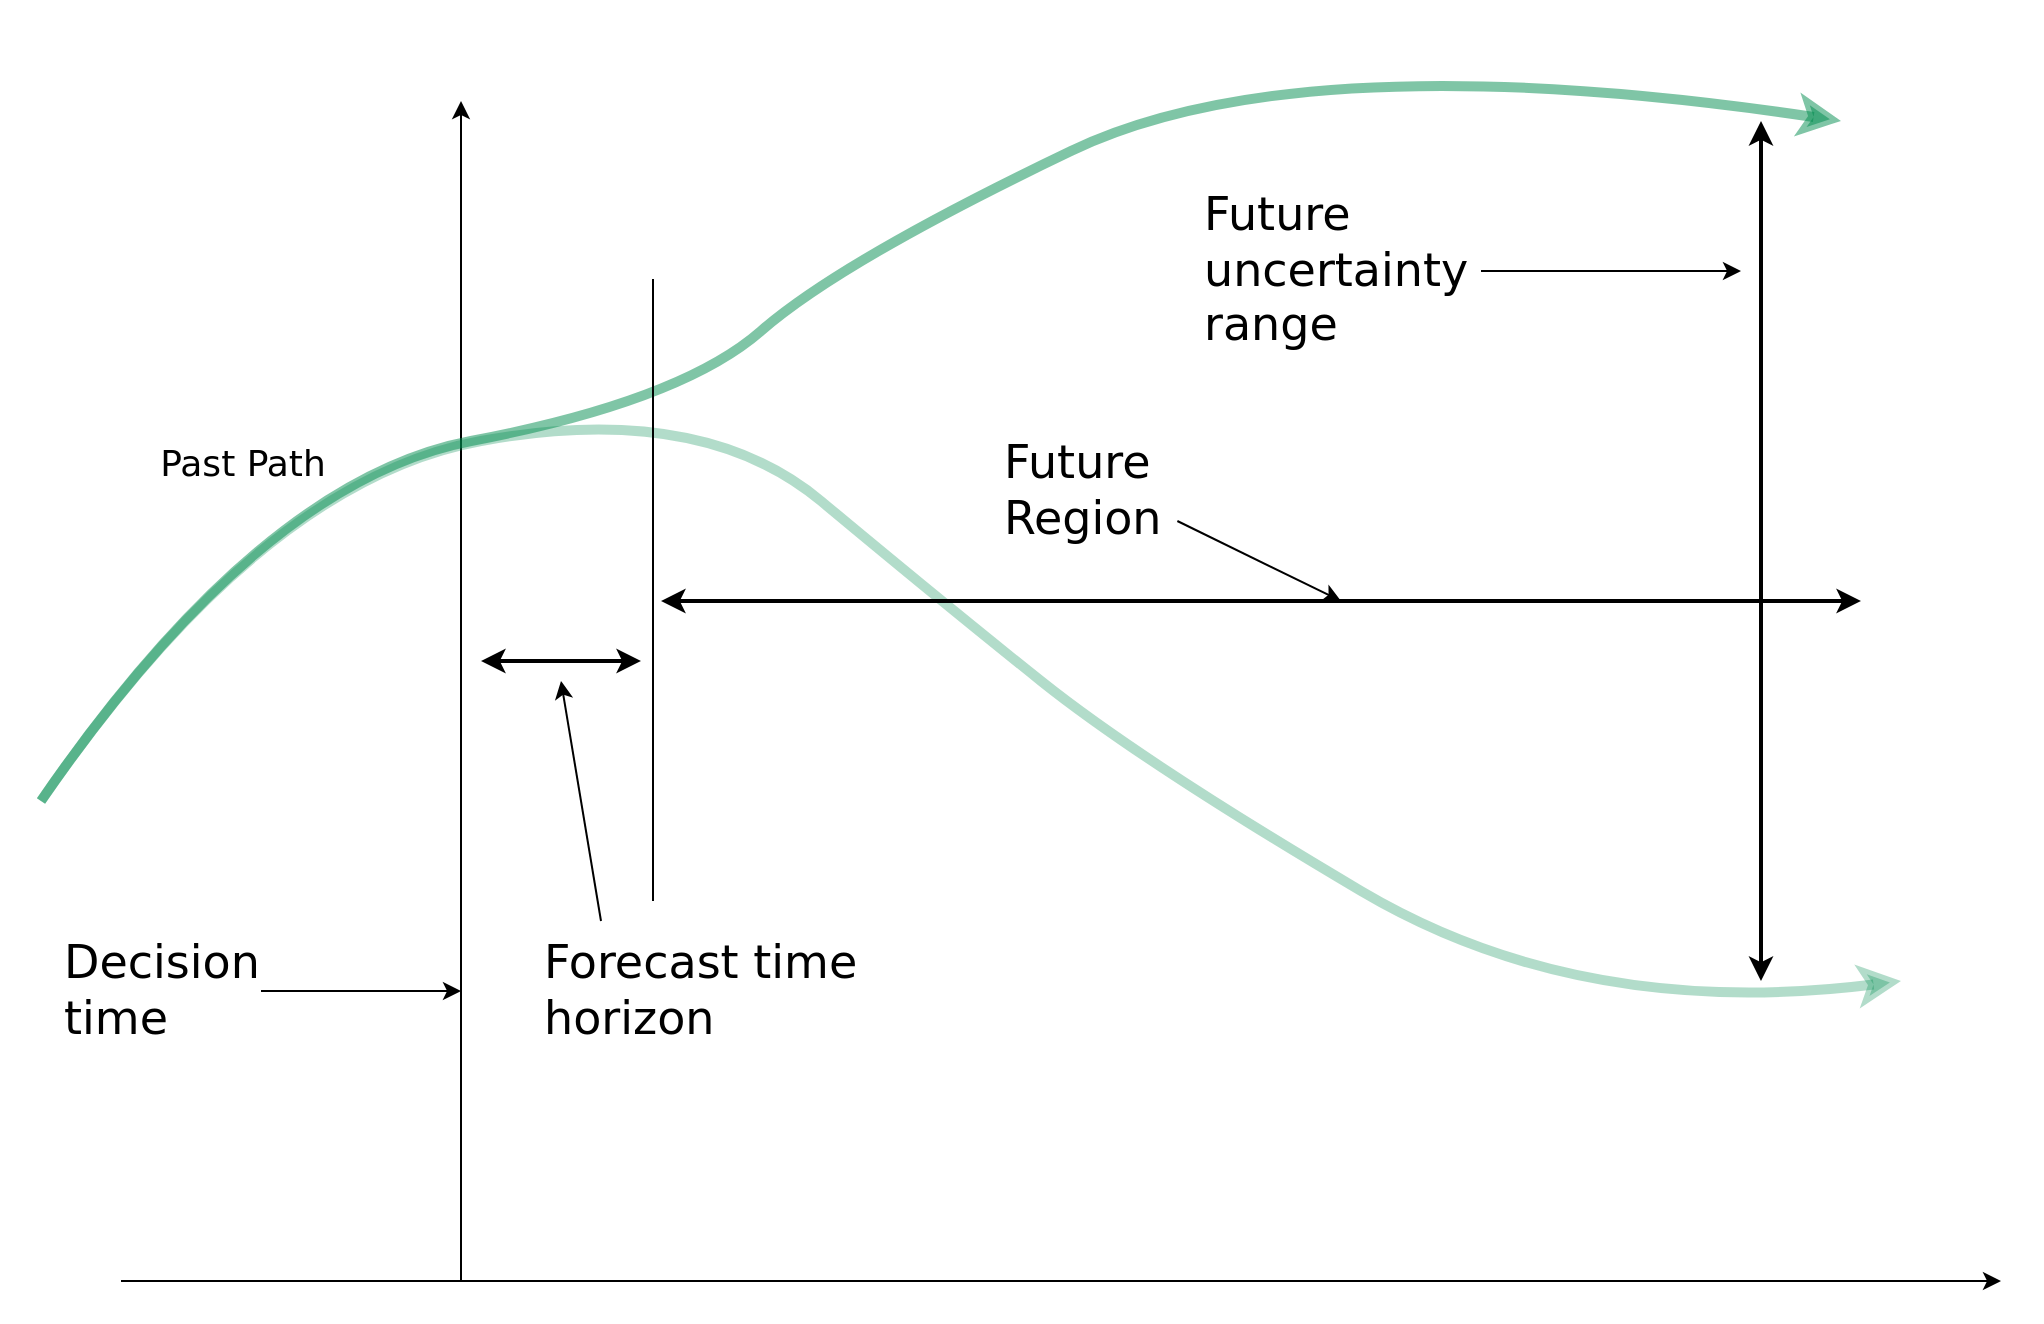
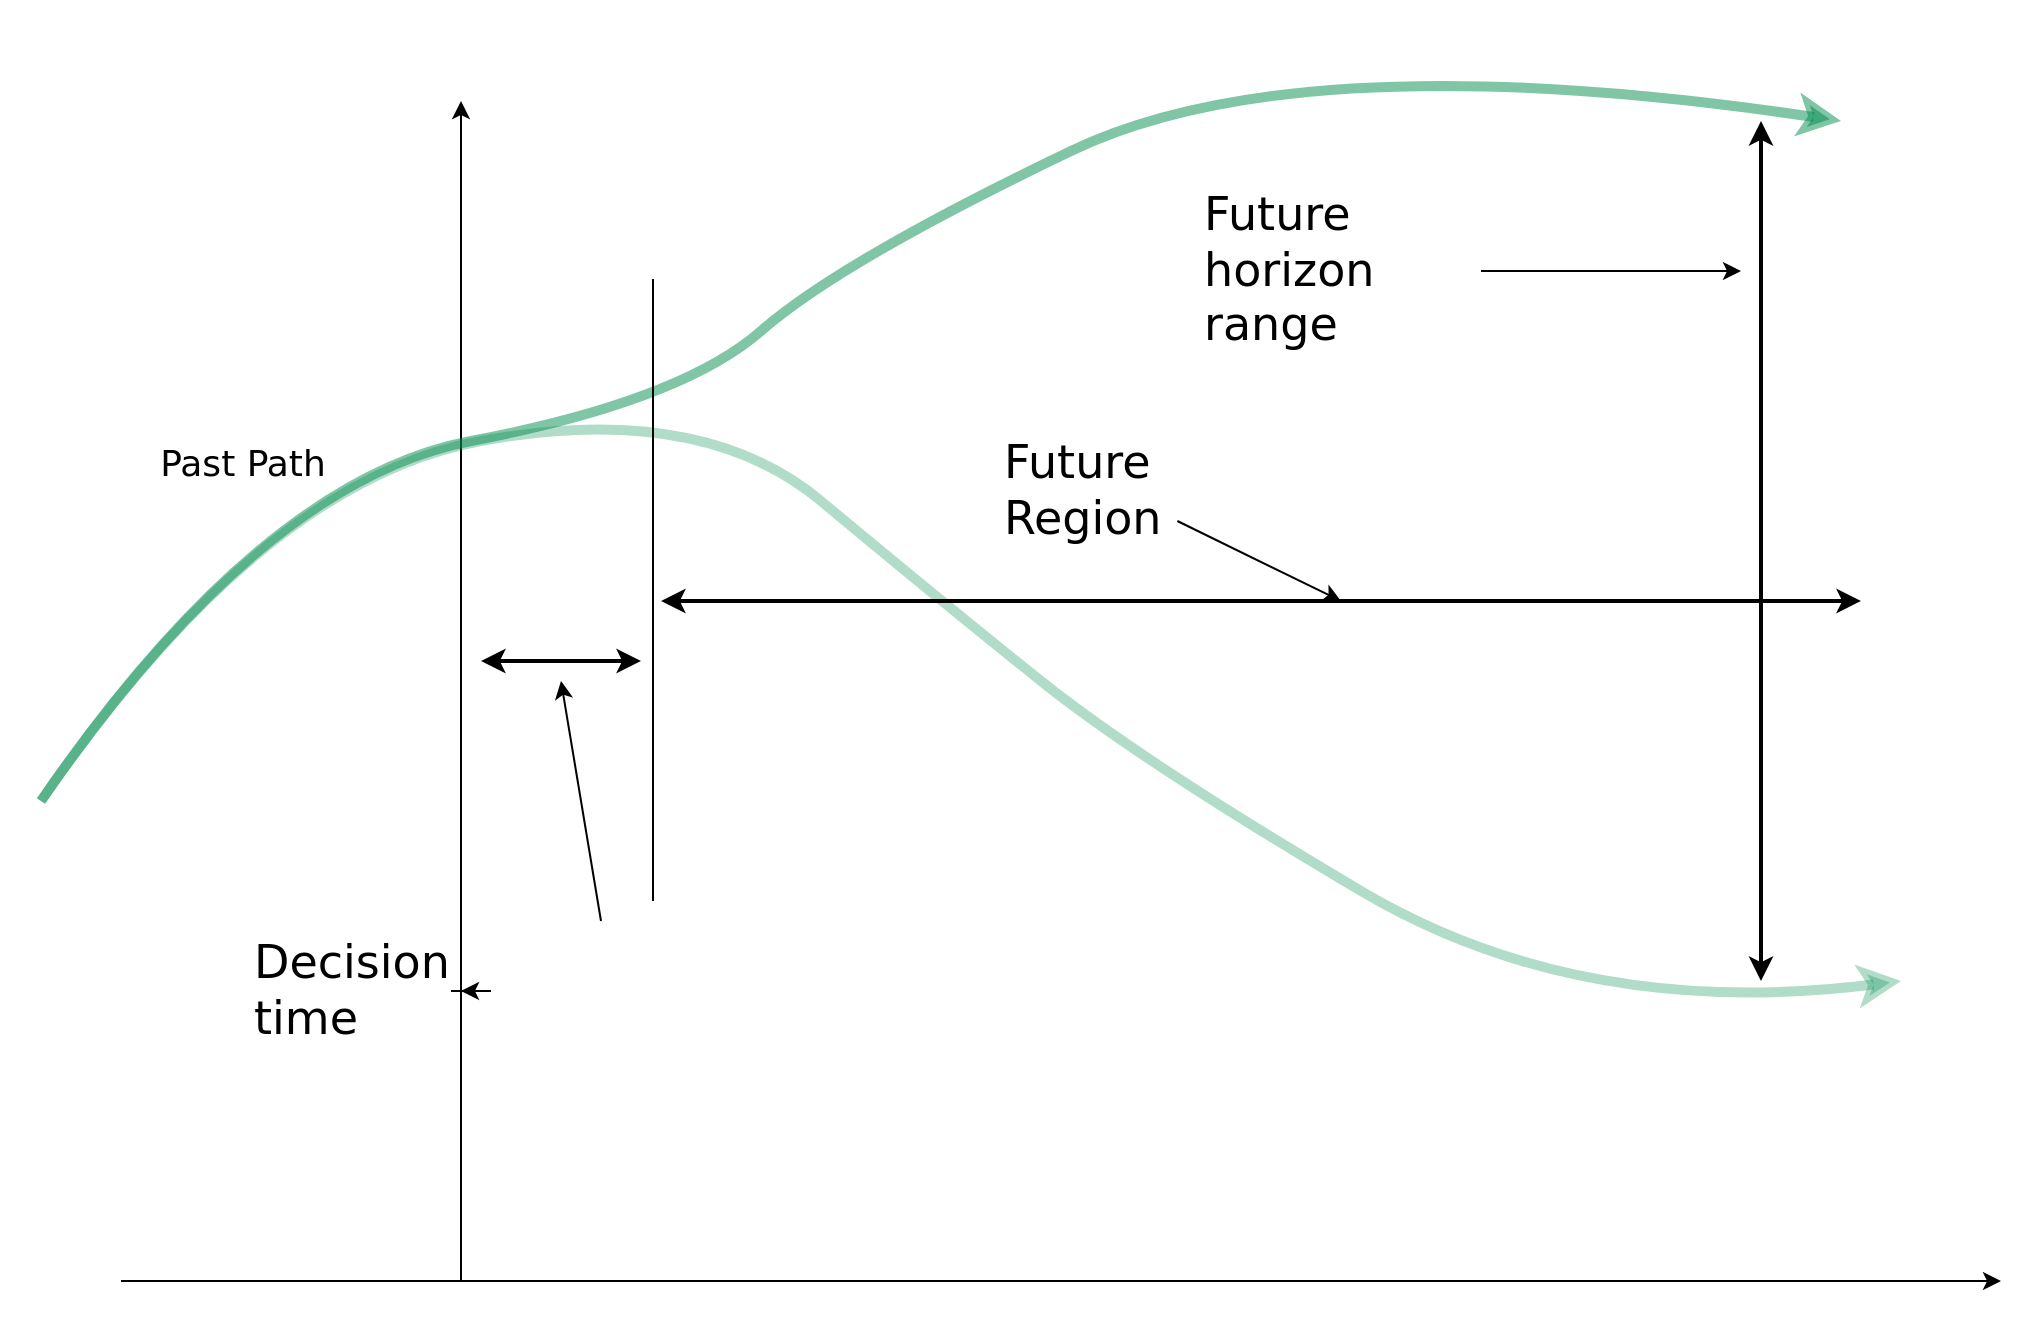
(1343, 271) -> (1343, 271)
(161, 991) -> (351, 991)
(721, 991) -> none
